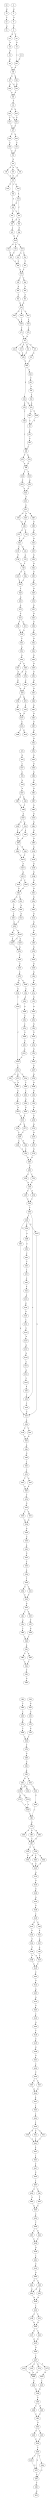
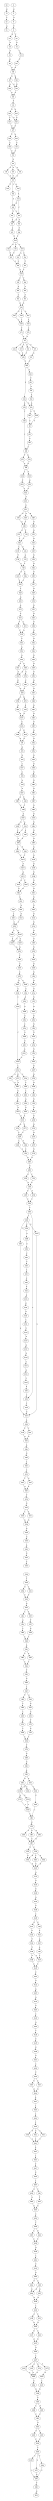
(17, 55) -> (19, 51)
none -> (22, 743)
(13, 901) -> none
(26, 1570) -> none
none -> (26, 1691)
(33, 2465) -> (31, 2470)
